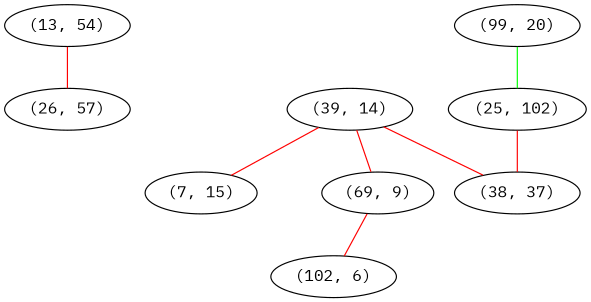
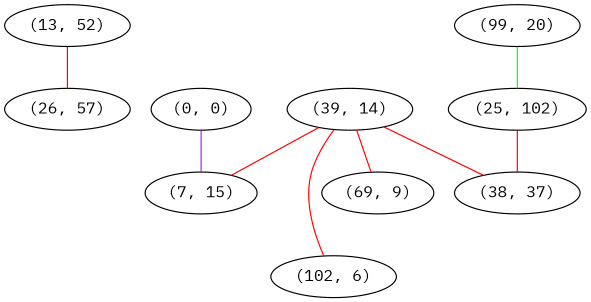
(67, 26) -> (67, 26)
none -> (201, 109)
(356, 235) -> (309, 191)
